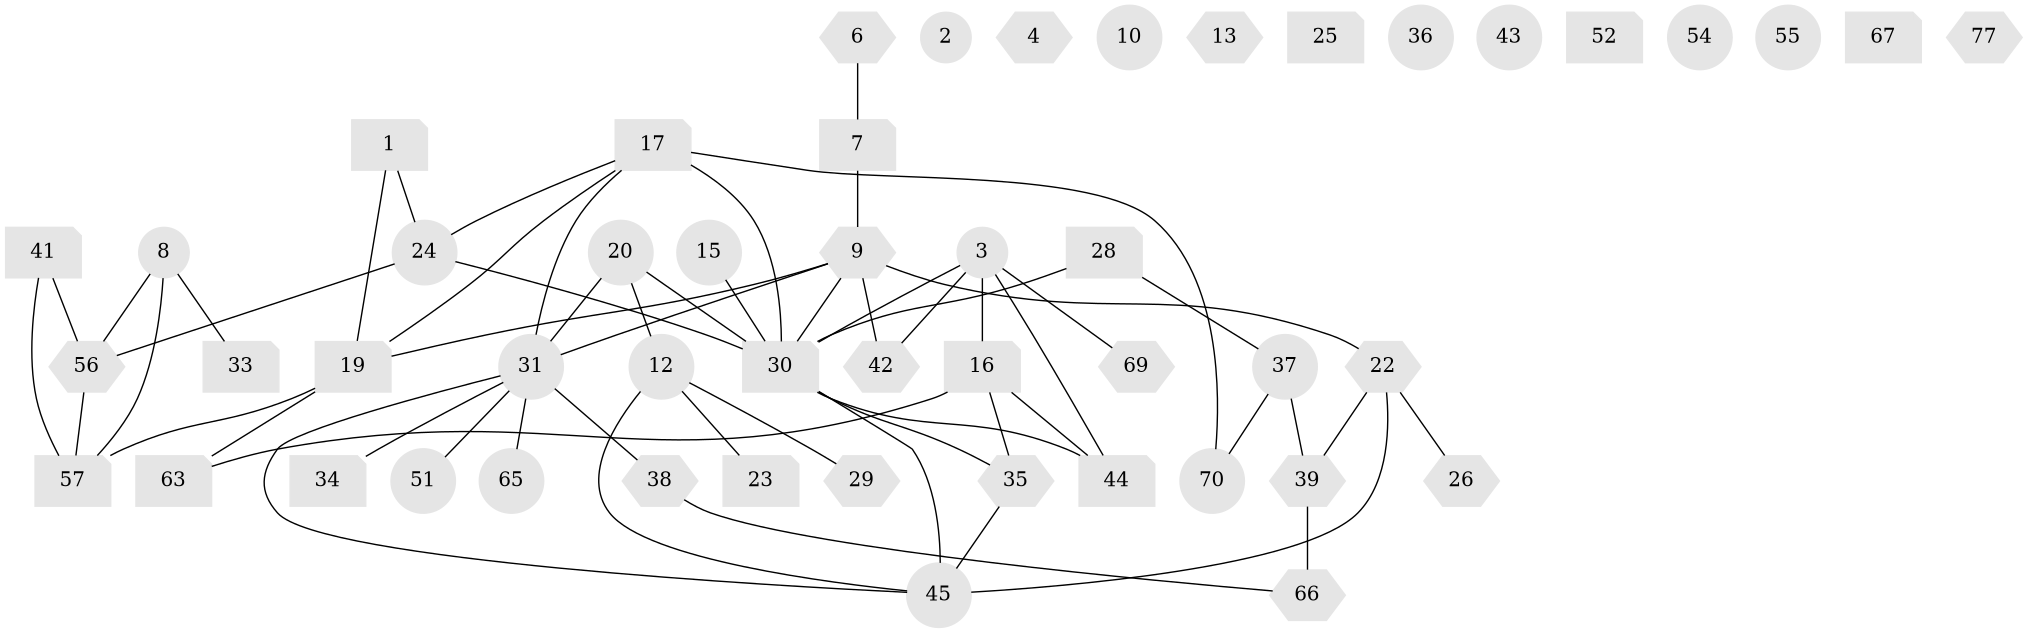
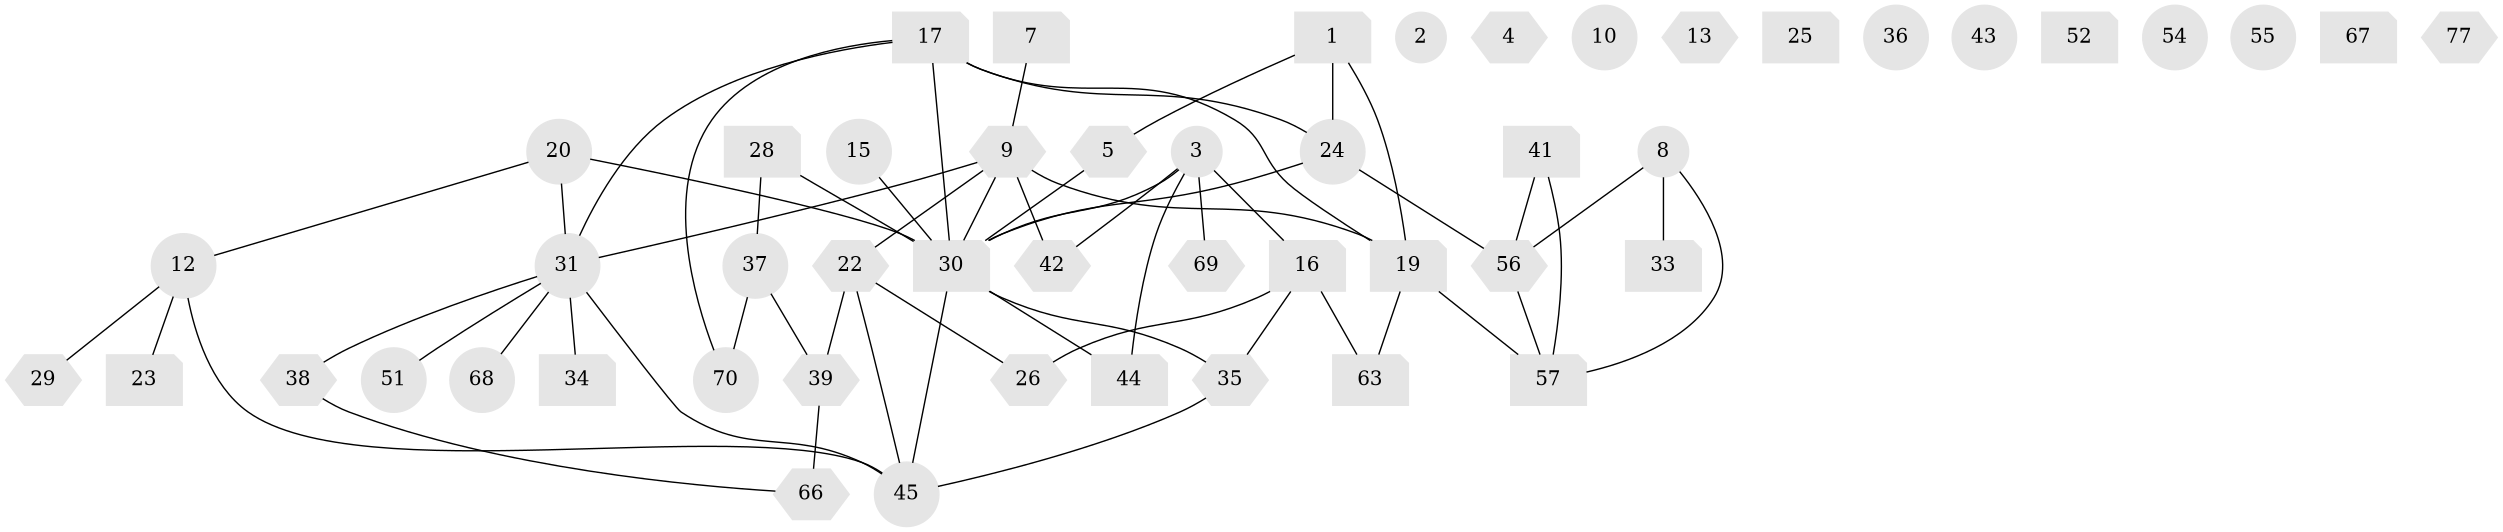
(858, 37) -> none
none -> (1108, 152)
(1050, 424) -> (1161, 324)
(512, 481) -> (482, 380)
